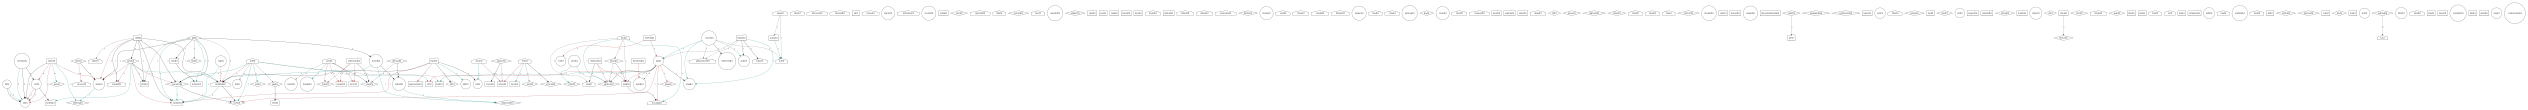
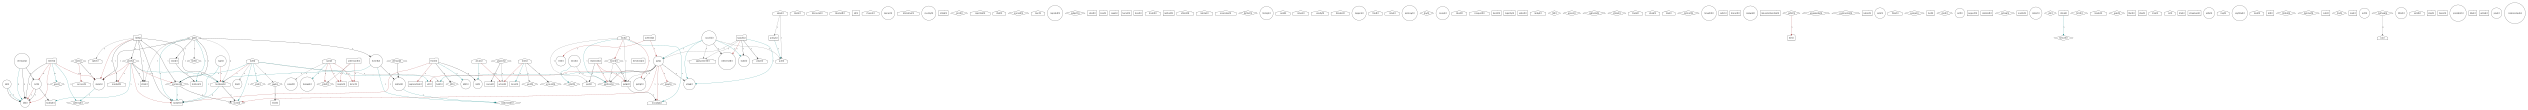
none -> (737, 47)
(638, 70) -> (648, 55)
(327, 74) -> none
(369, 84) -> none
